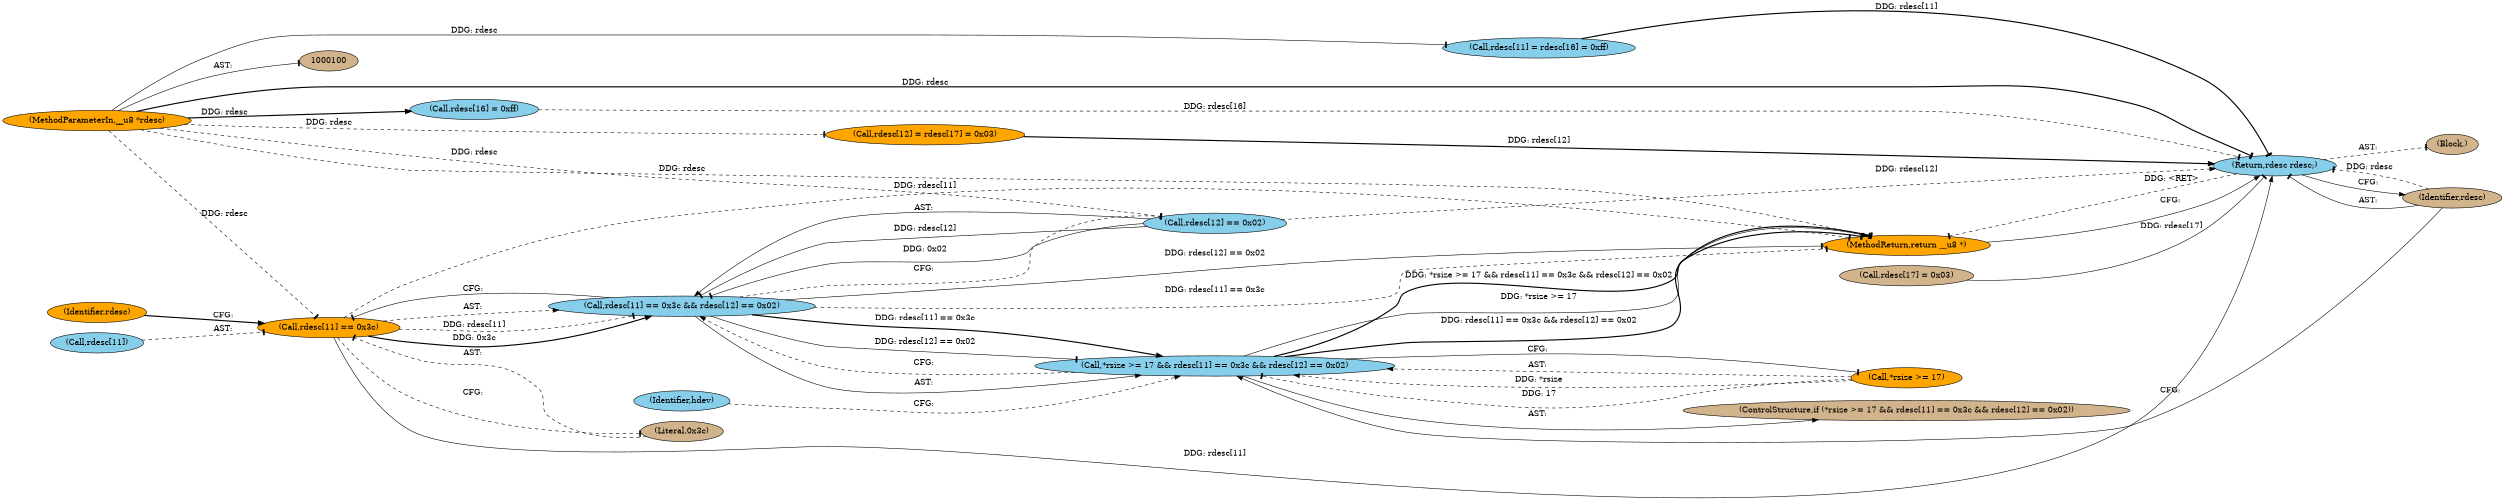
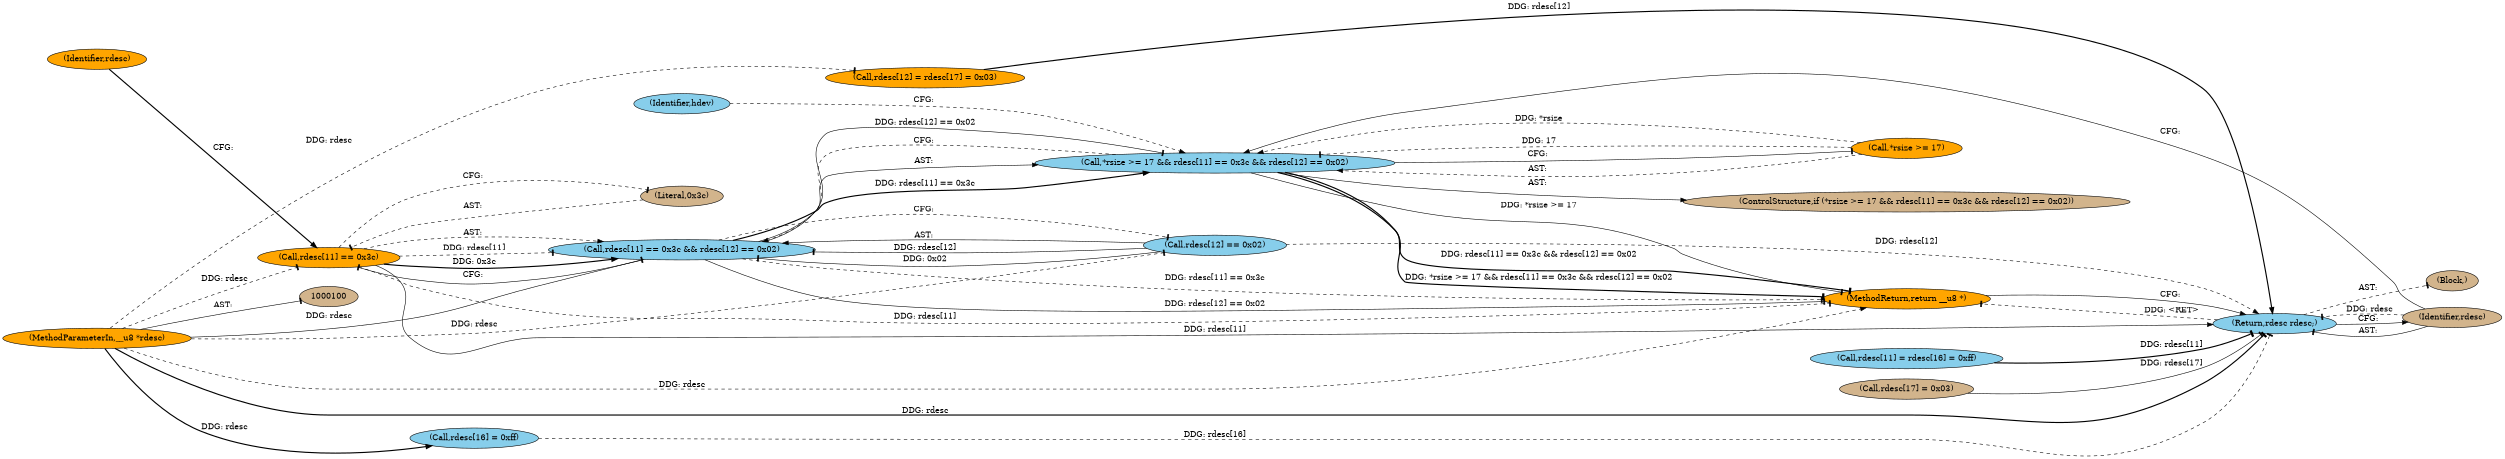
(769, 35) -> (418, 317)
(97, 343) -> none
